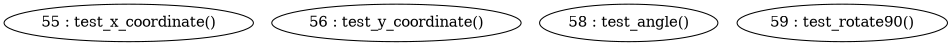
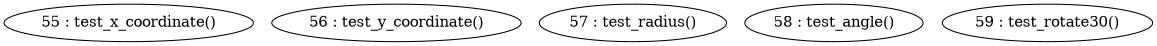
none -> (633, 23)
(842, 23) -> (1048, 23)
